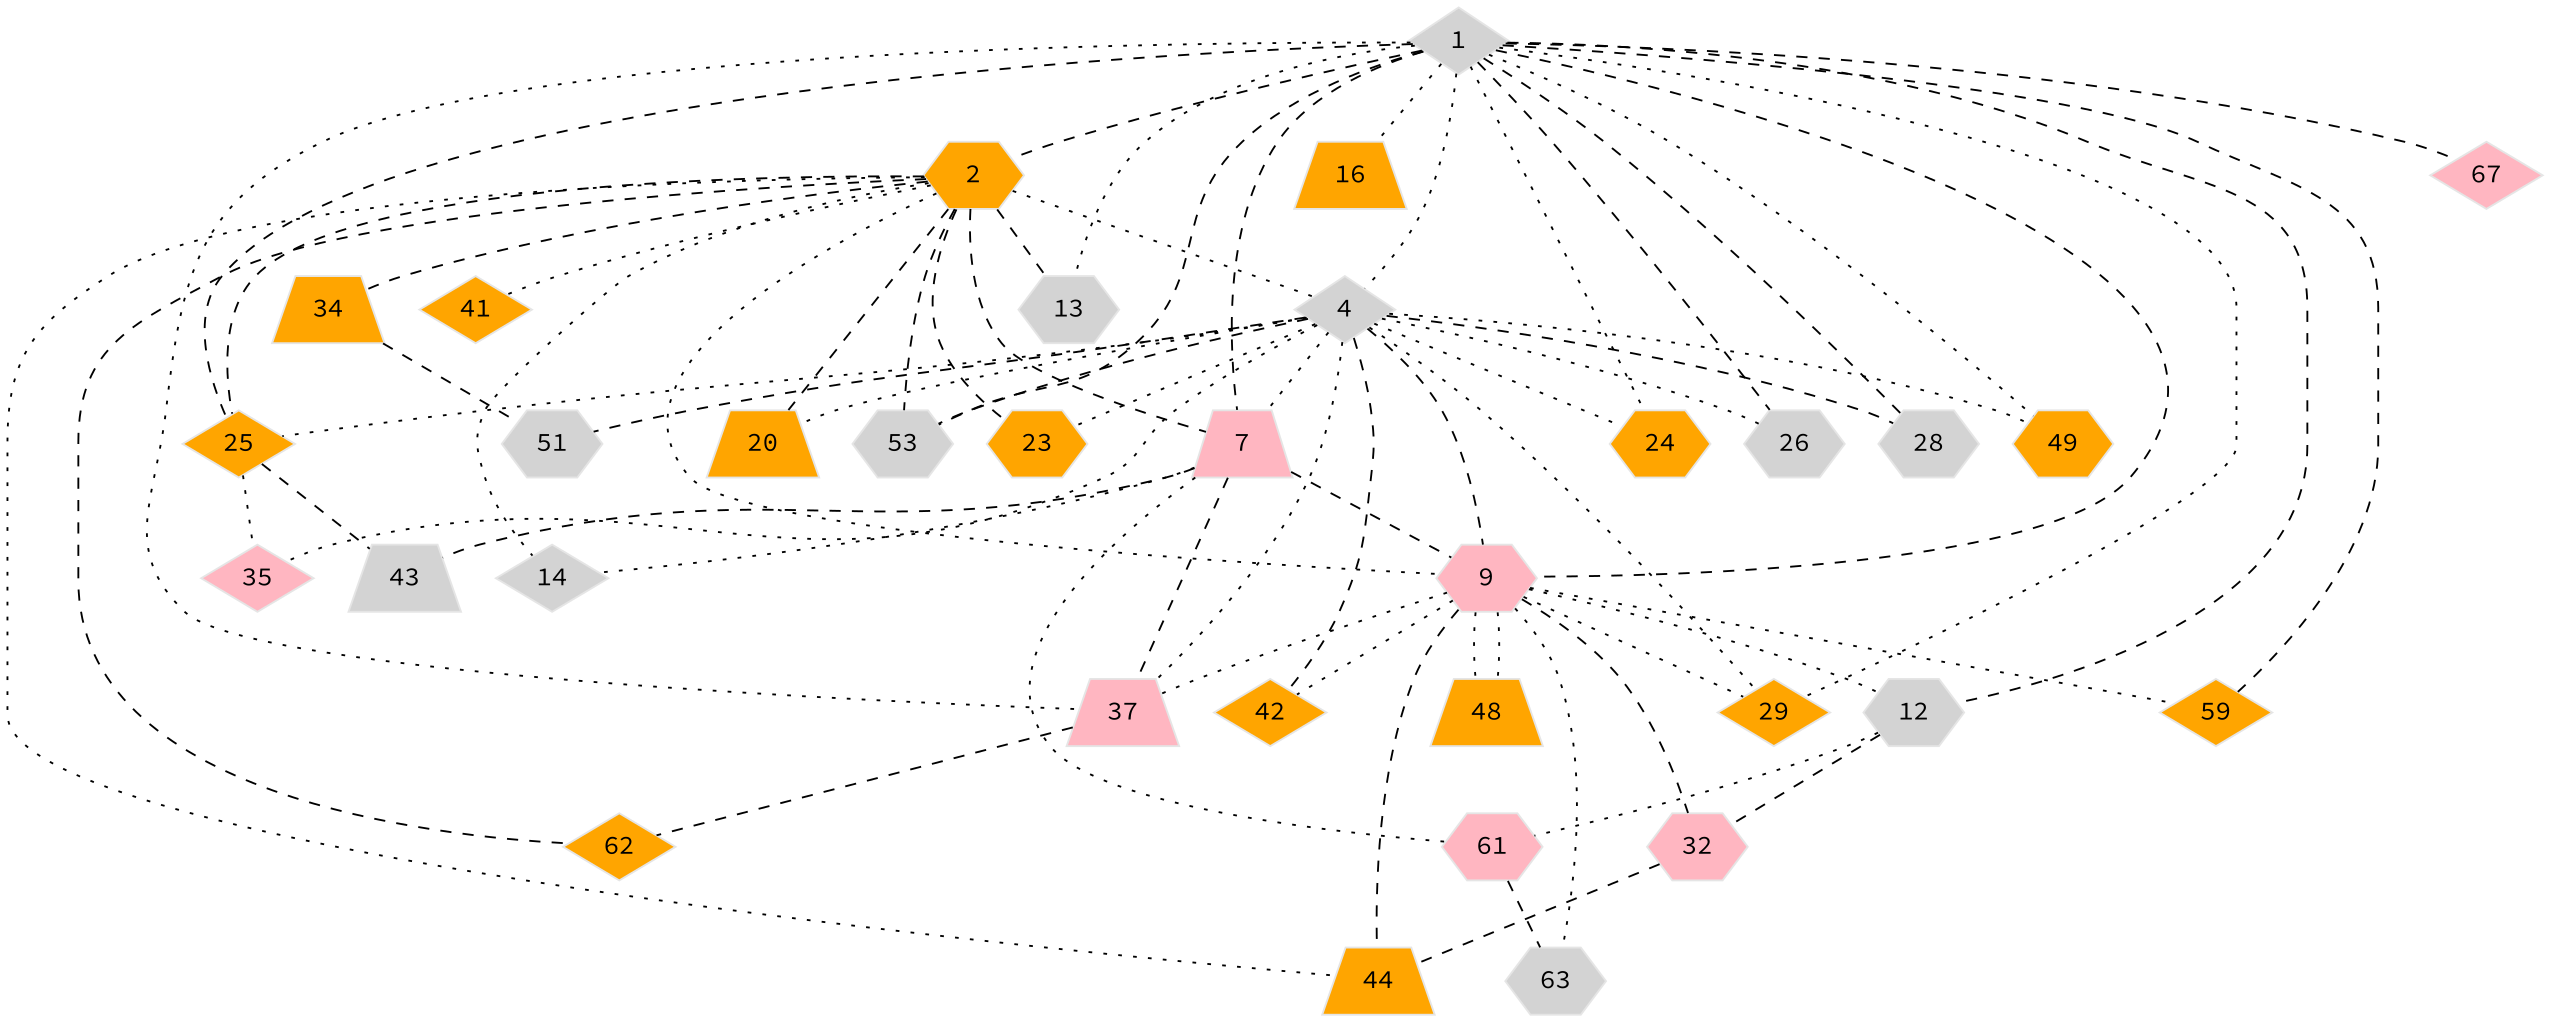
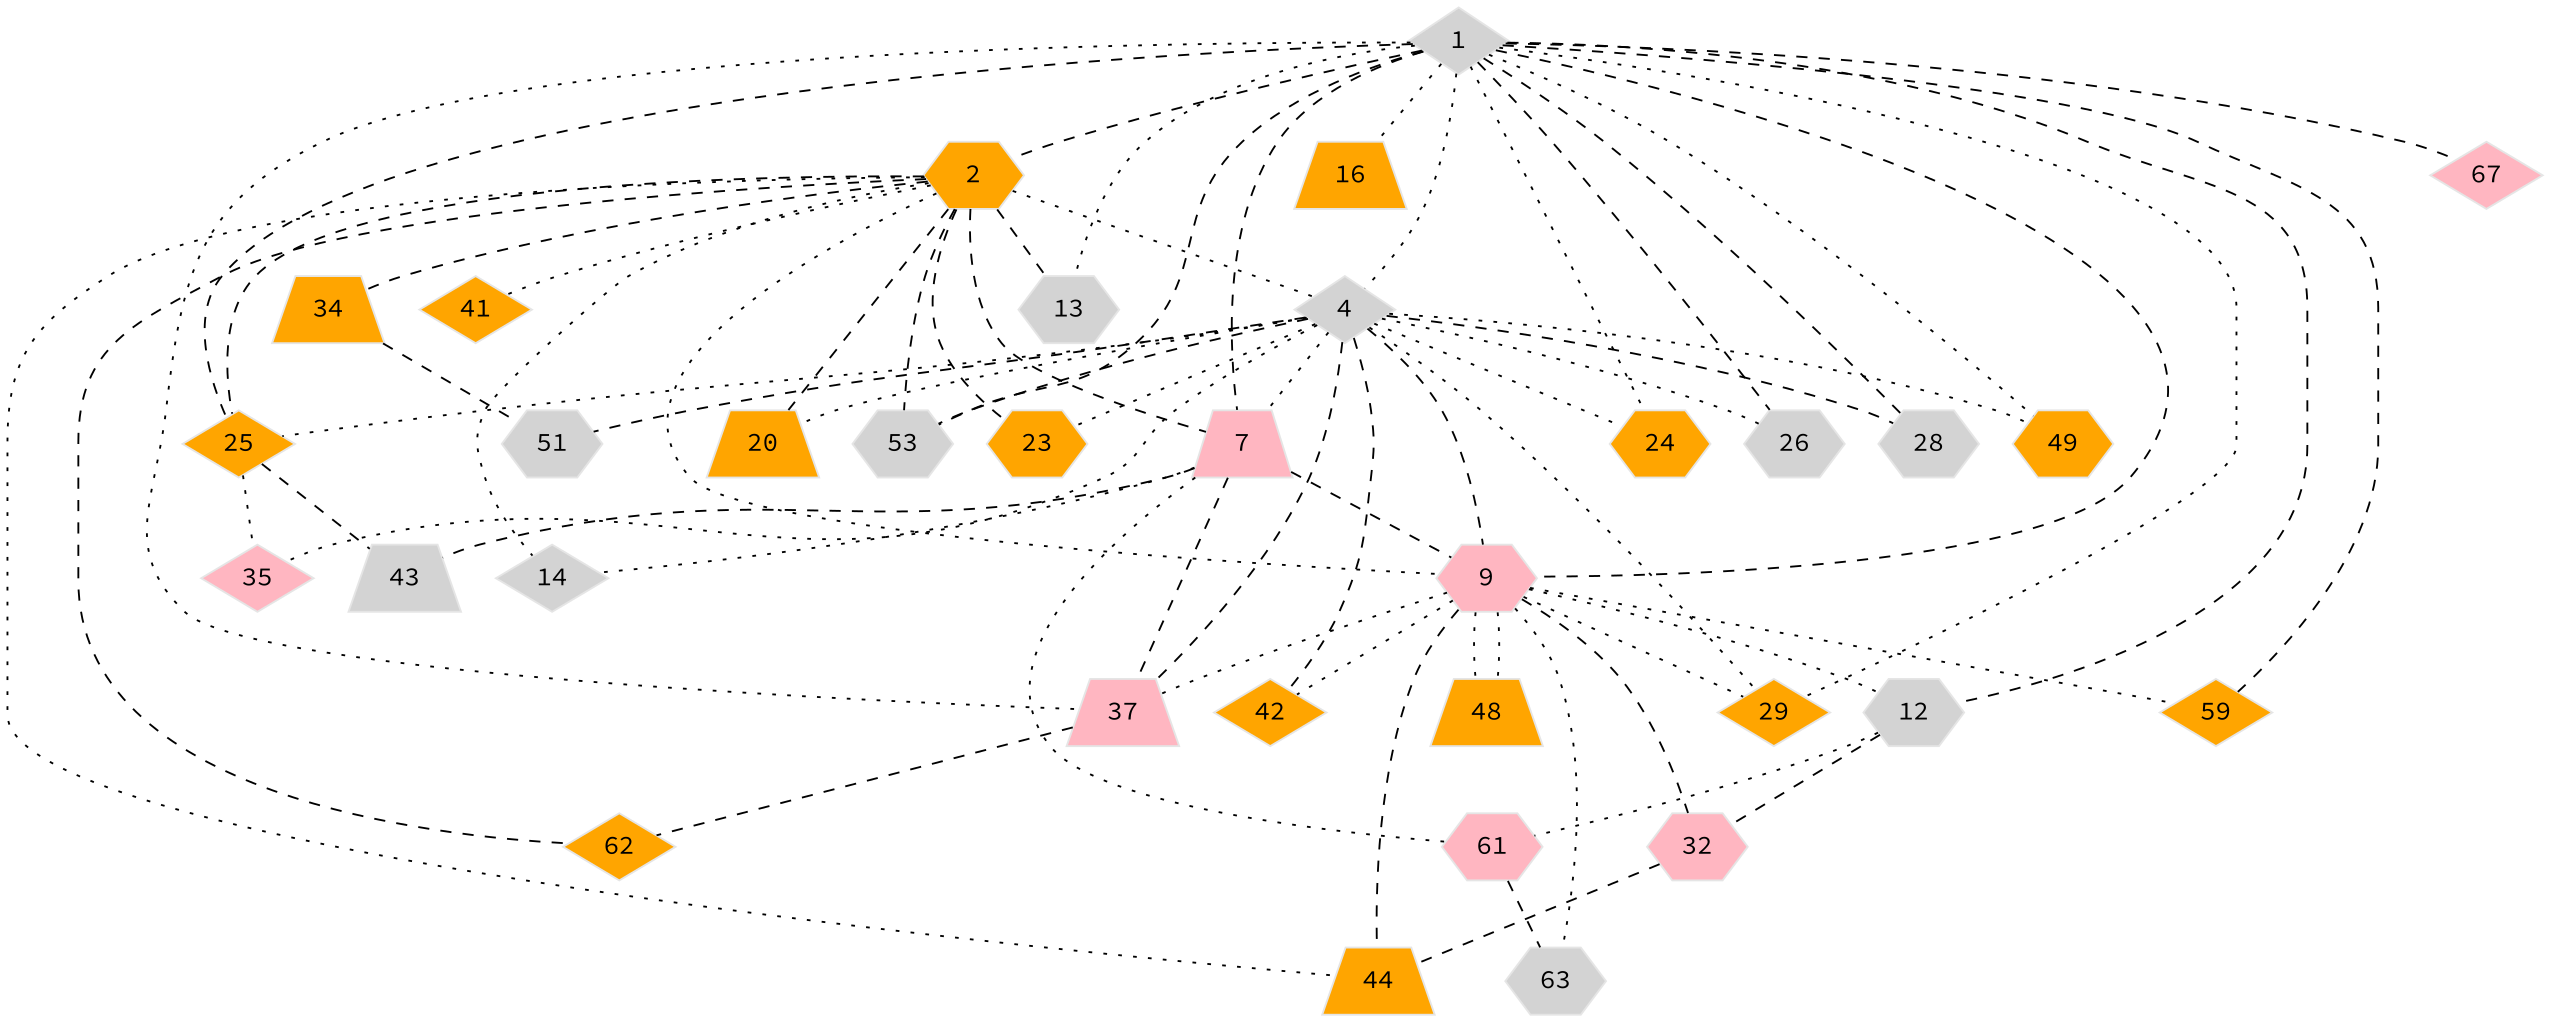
(1282, 528) -> (1282, 528)
